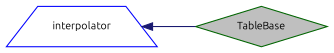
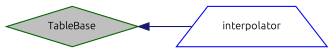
(174, 27) -> (171, 27)
